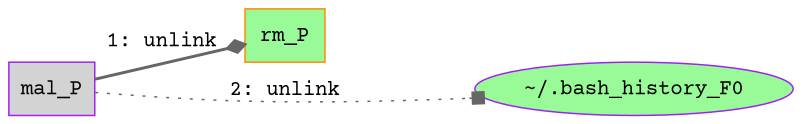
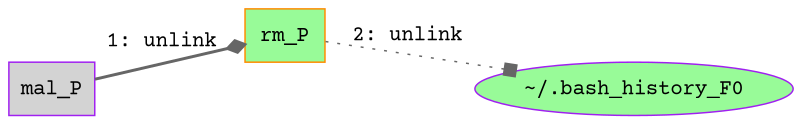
(282, 102) -> (413, 55)
